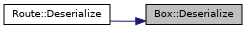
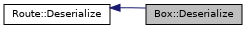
(123, 21) -> (133, 8)
